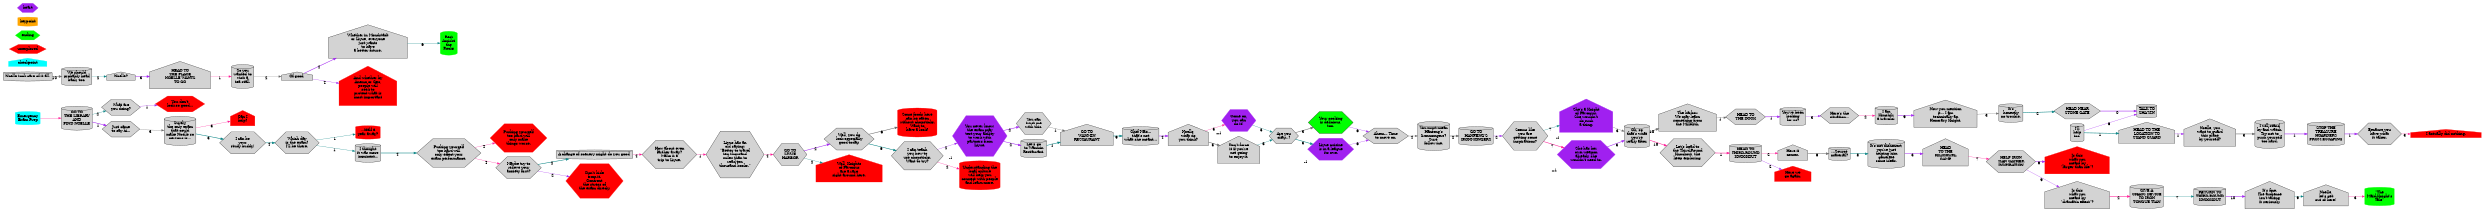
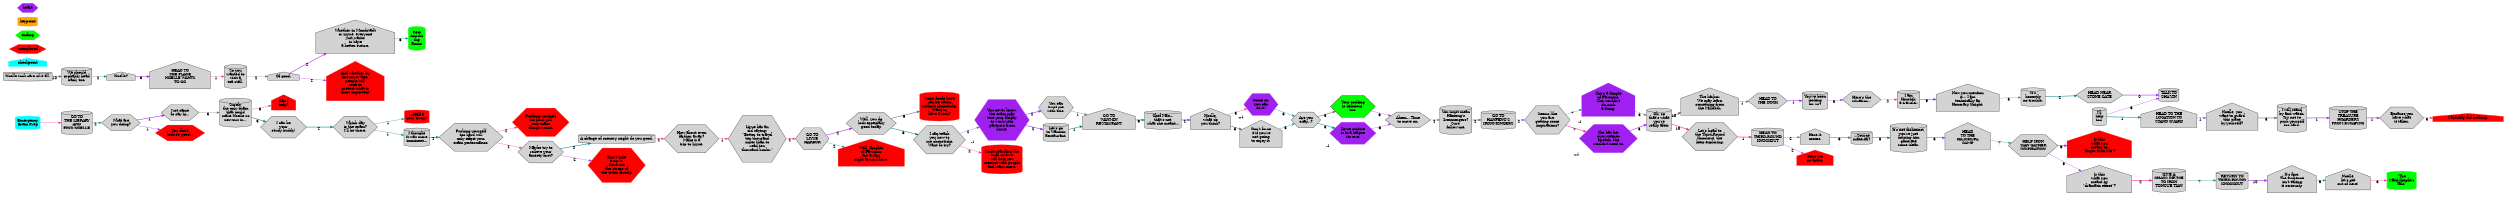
(98, 123) -> (149, 118)
(1977, 158) -> (2000, 142)
